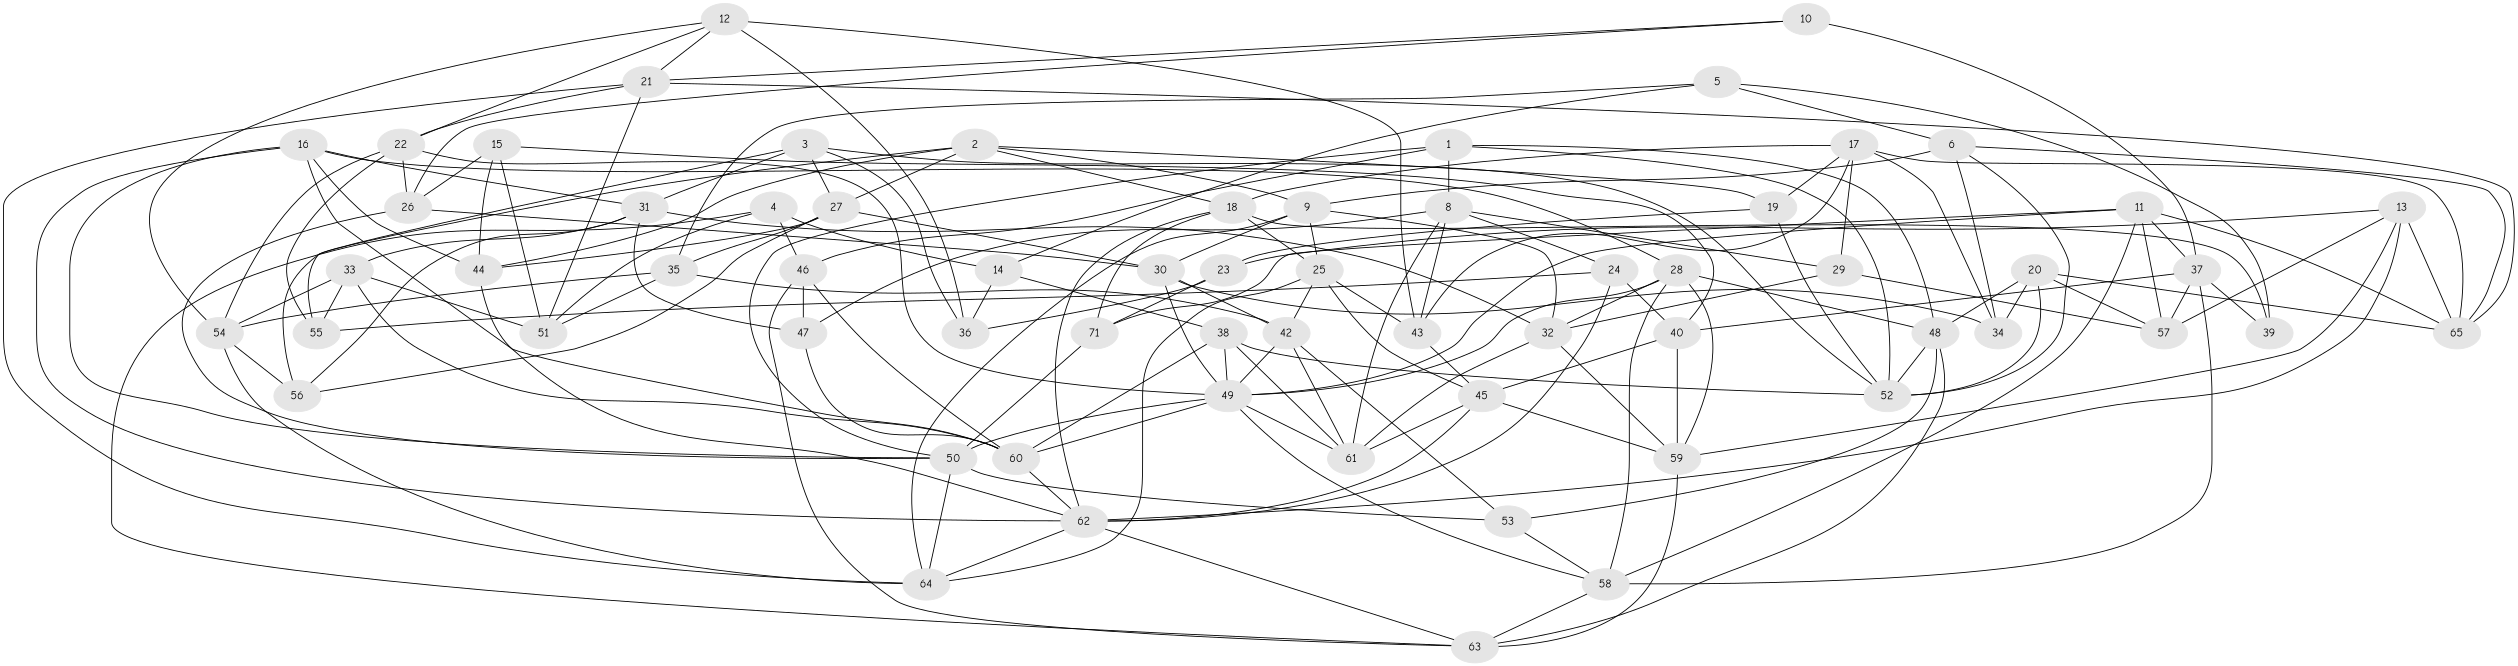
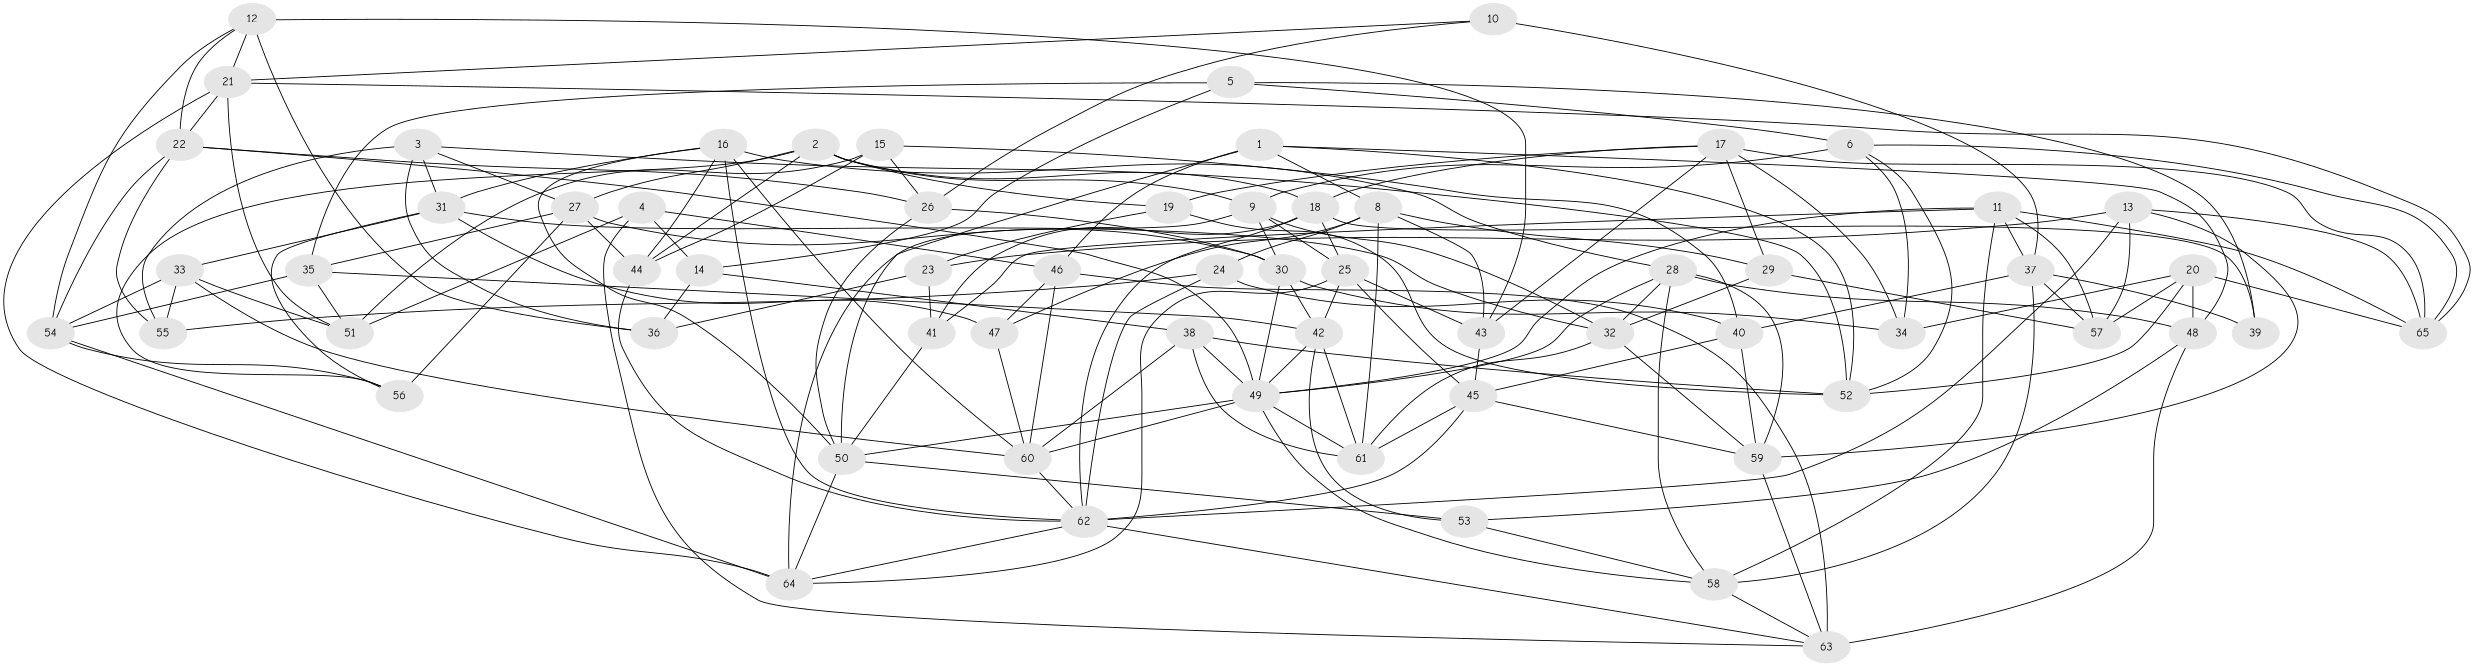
(1095, 333) -> (932, 333)
(1911, 365) -> none
